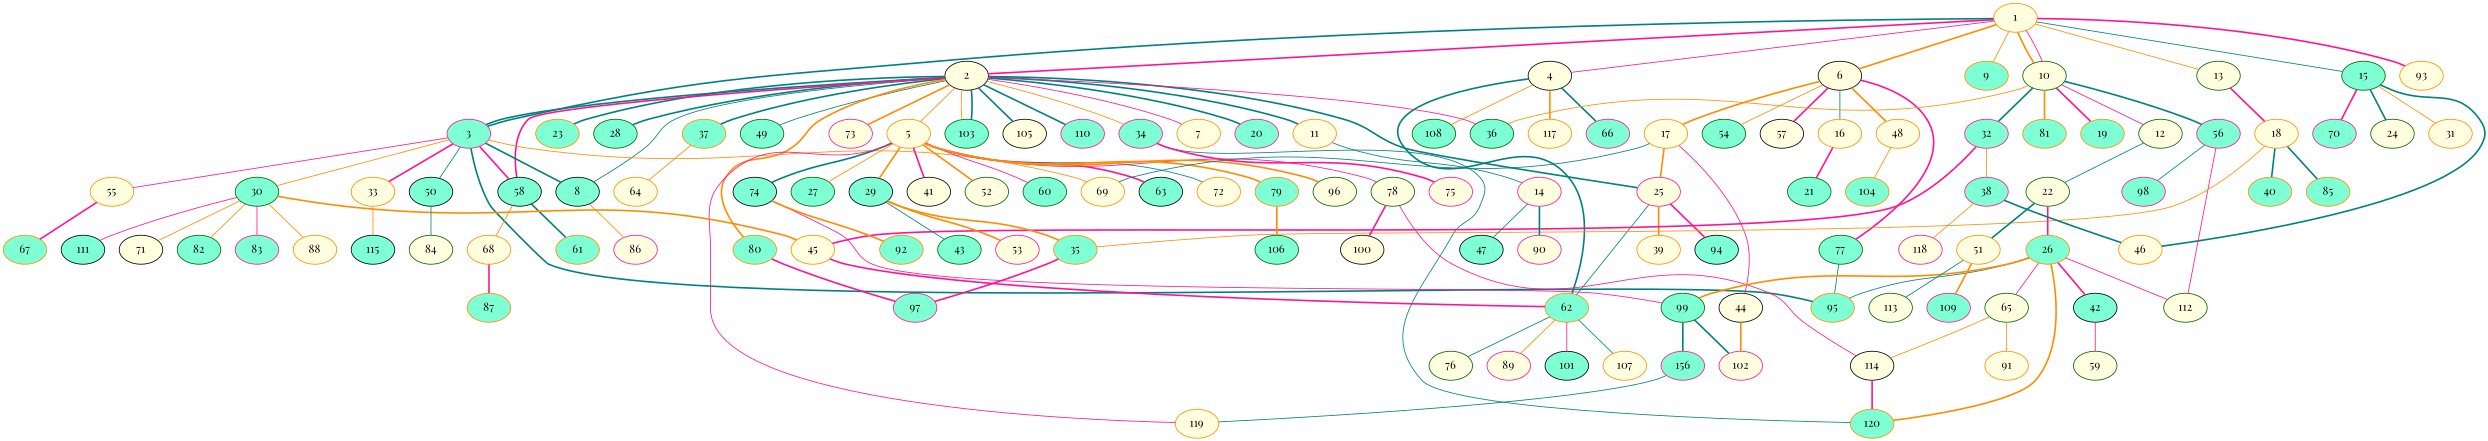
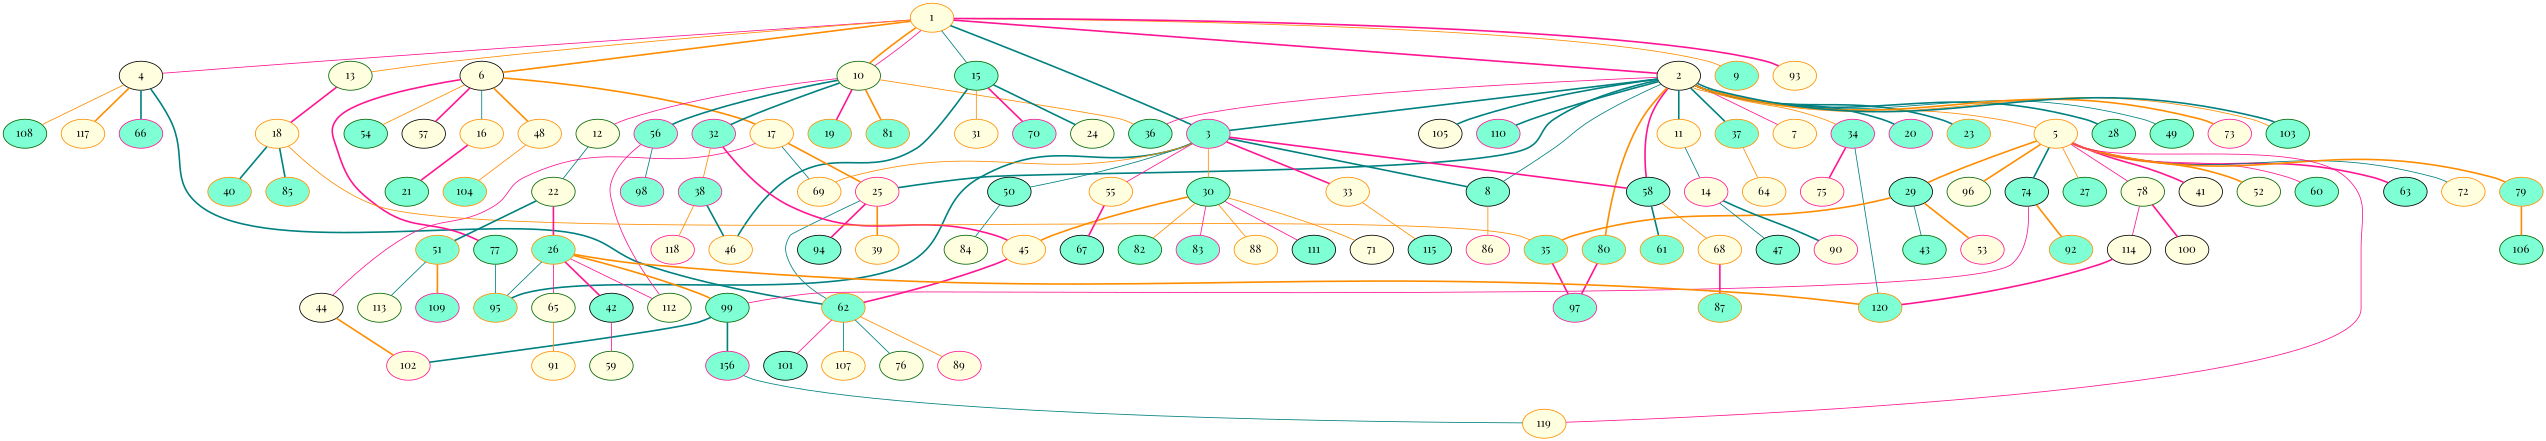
(25, 250) -> (1082, 250)
(1978, 250) -> (437, 250)
(1940, 338) -> none
